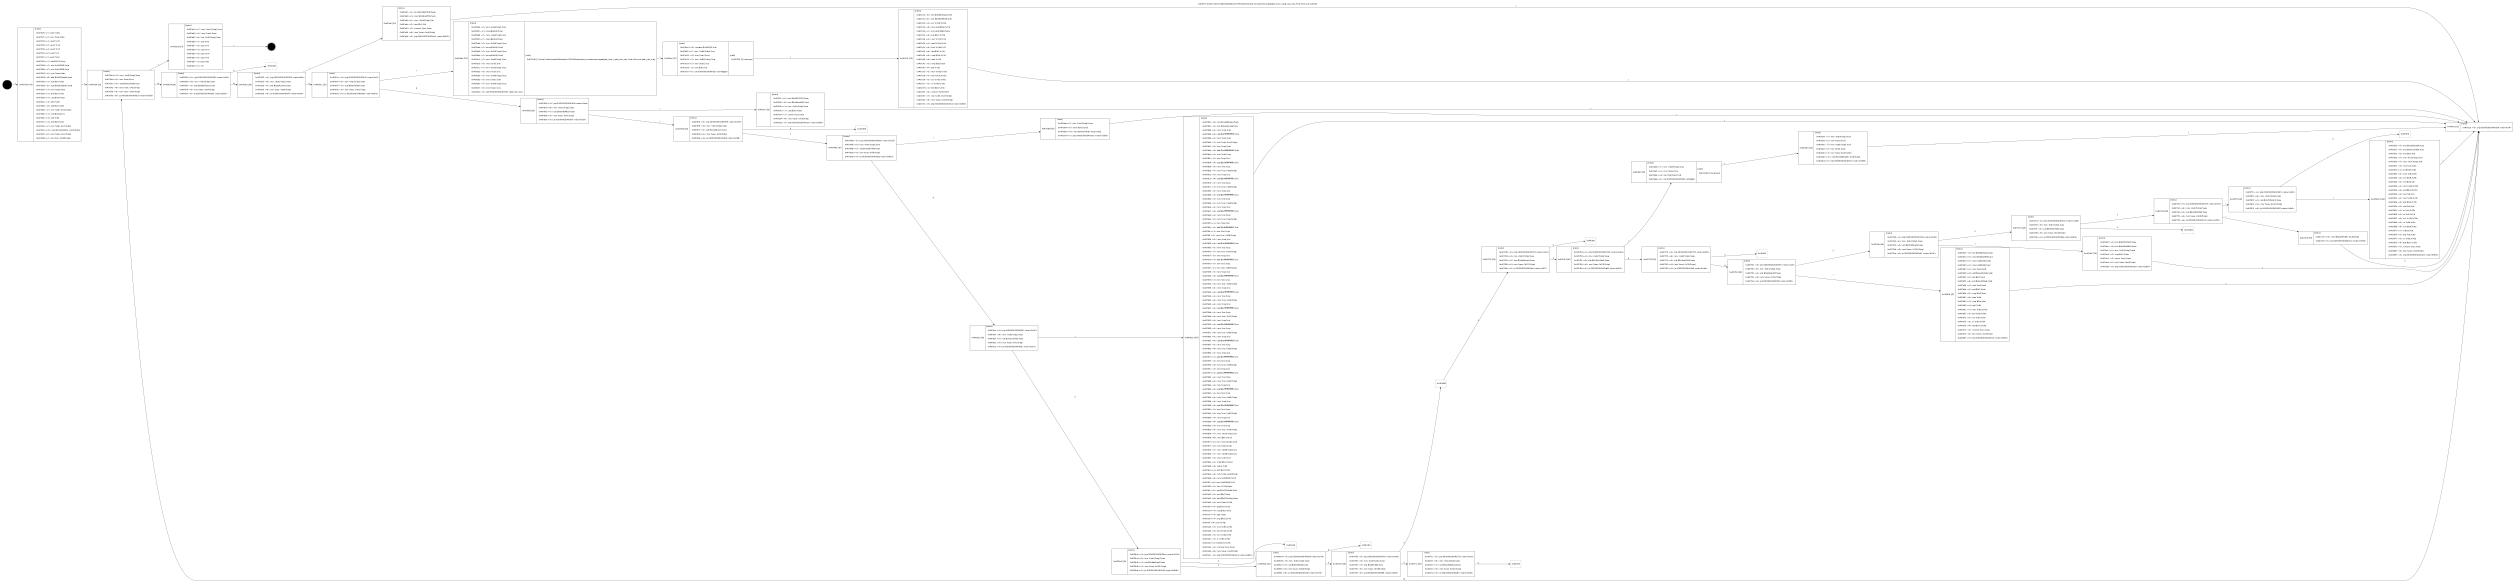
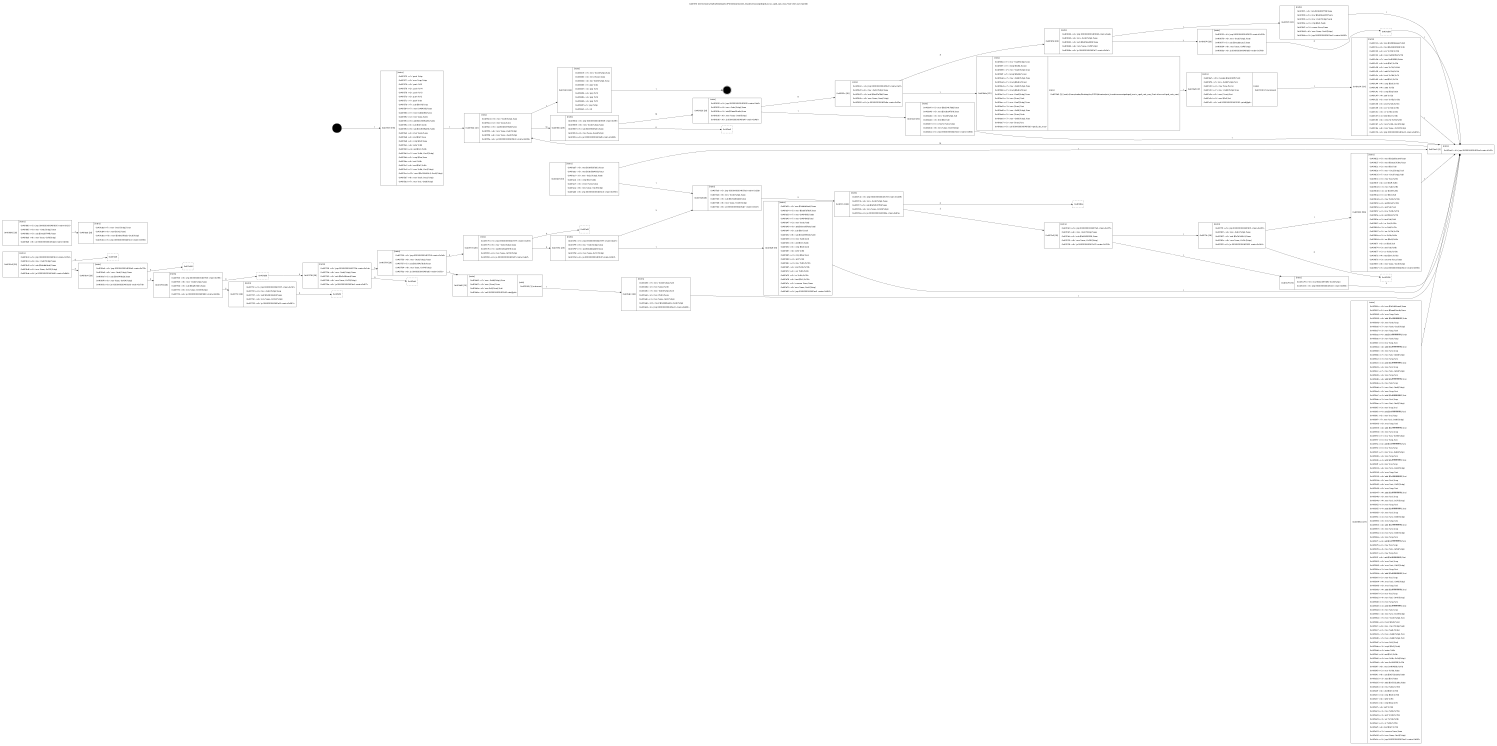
(1784, 116) -> (1446, 71)
(784, 138) -> none
(2010, 247) -> (655, 188)
(1004, 338) -> none
